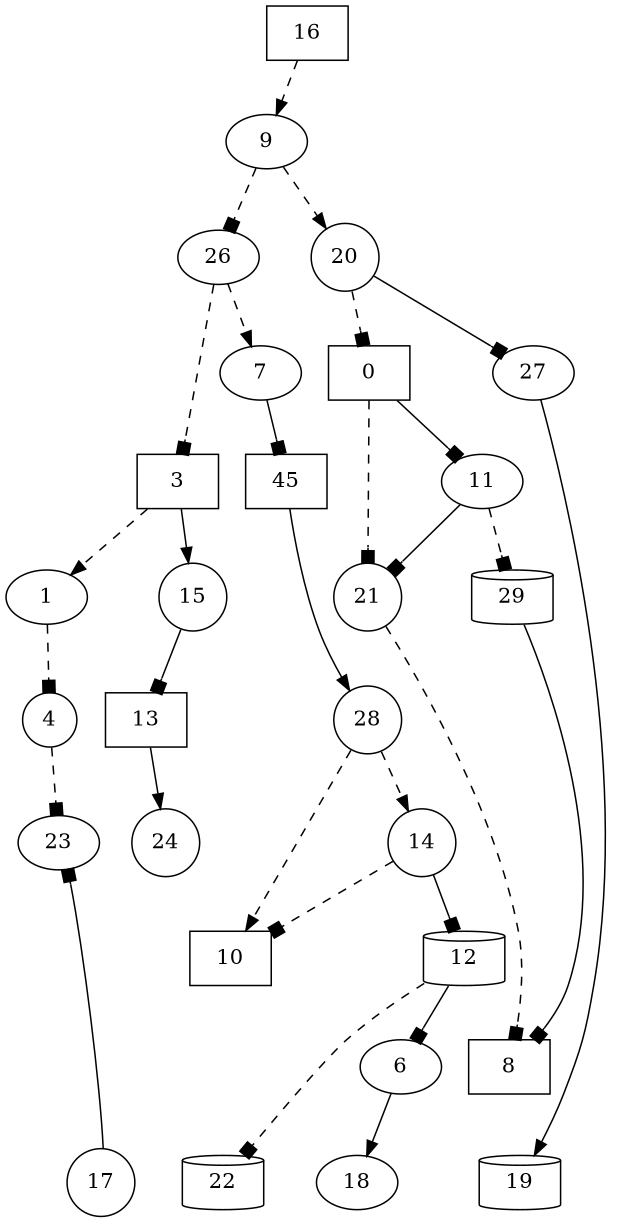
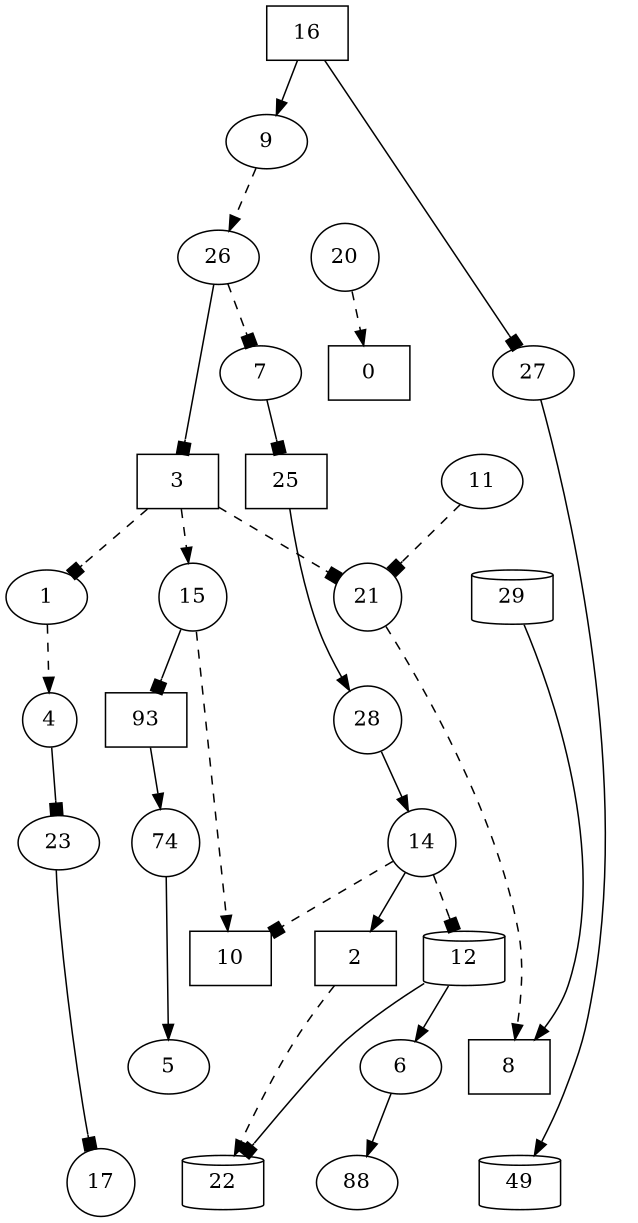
(290, 81) -> (290, 81)
(300, 191) -> none
(246, 192) -> (246, 192)
(237, 308) -> (237, 308)
(356, 311) -> (356, 311)
(432, 311) -> (417, 198)
(200, 362) -> (200, 362)
(423, 424) -> none
(369, 474) -> (272, 539)
(286, 481) -> (286, 481)
(184, 528) -> (184, 528)
(495, 532) -> none
(431, 533) -> (431, 533)
(115, 537) -> (115, 537)
(48, 651) -> (48, 651)
(146, 720) -> (146, 720)
(54, 774) -> (54, 774)
(392, 774) -> (392, 774)
(483, 816) -> (483, 816)
(579, 826) -> (579, 826)
(302, 834) -> (211, 774)
(166, 843) -> (166, 843)
(441, 896) -> (441, 896)
none -> (356, 958)
(436, 1007) -> (436, 1007)
(90, 1016) -> (69, 1003)
(331, 1055) -> (331, 1055)
none -> (169, 1067)
(357, 1183) -> (357, 1183)
(520, 1183) -> (520, 1183)
